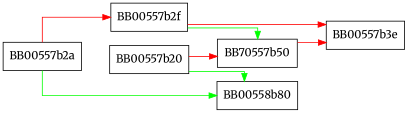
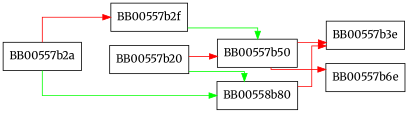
(263, 25) -> (312, 75)
(257, 53) -> (257, 53)
none -> (365, 78)
